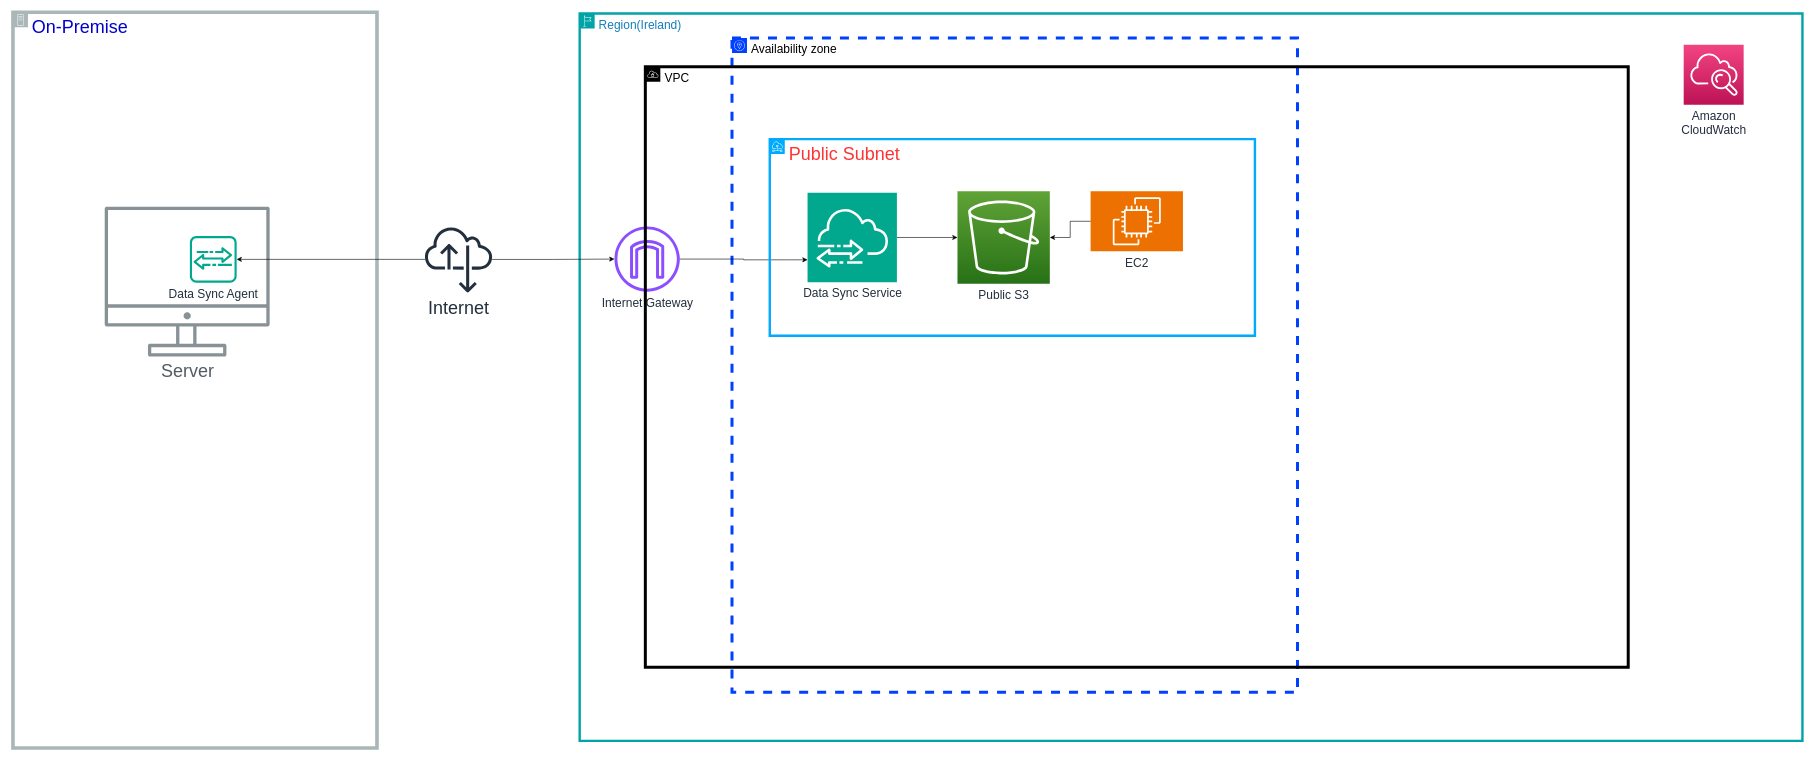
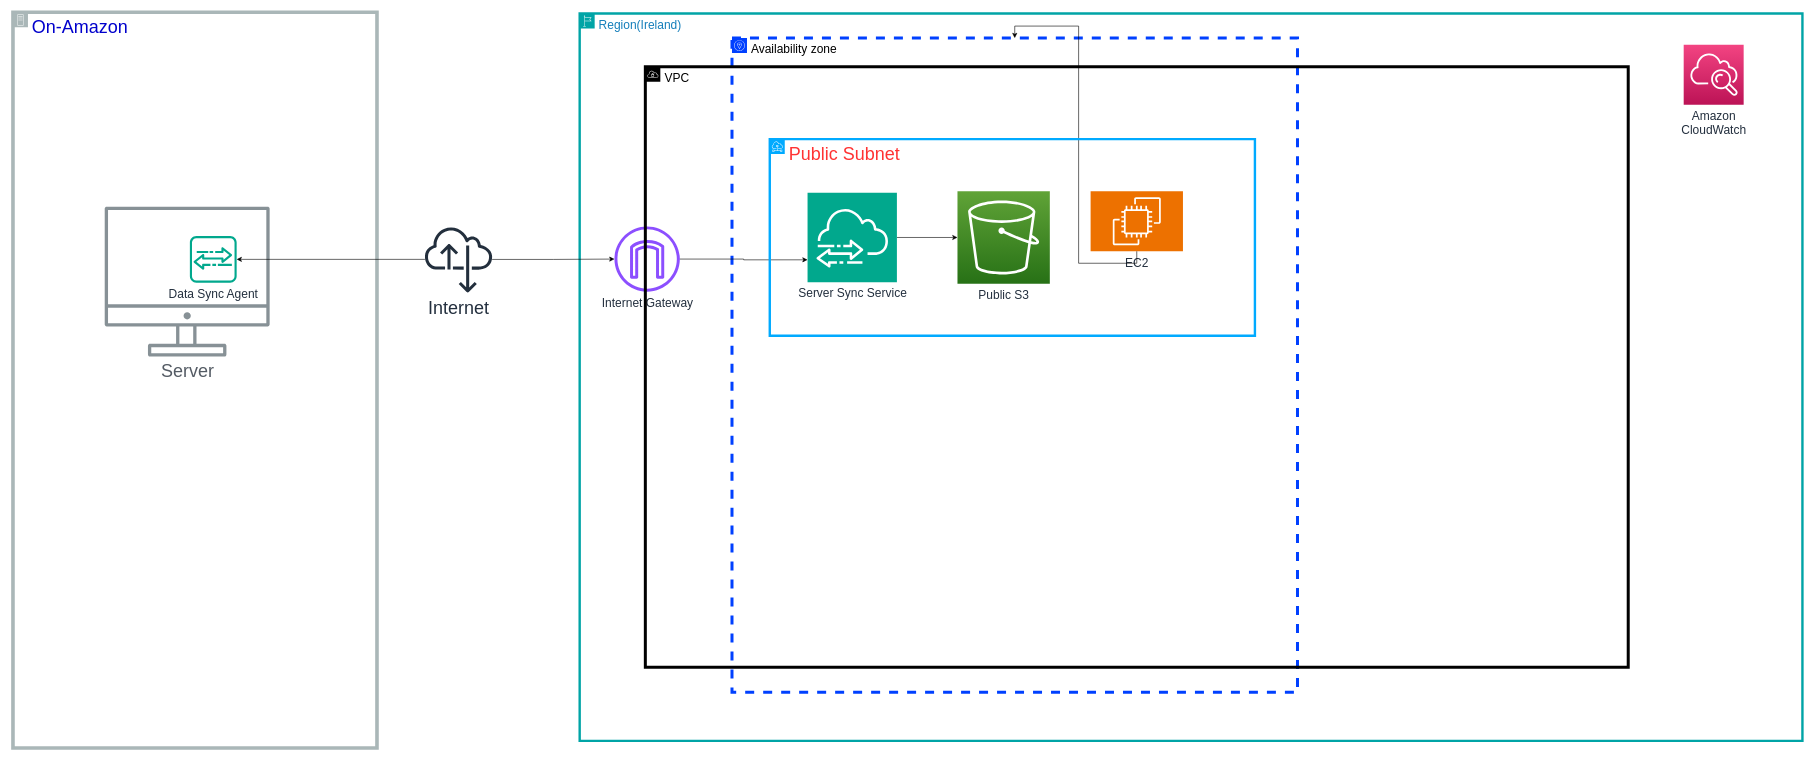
(80, 27) -> (77, 27)
(1064, 238) -> (1079, 144)
(853, 294) -> (853, 294)
